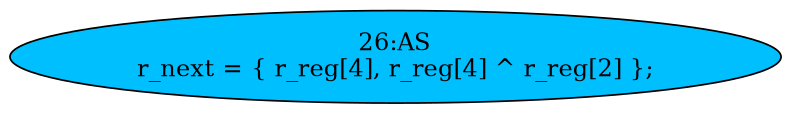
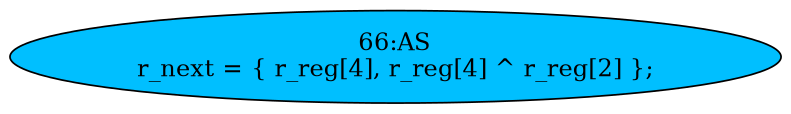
(396, 57) -> (396, 57)
